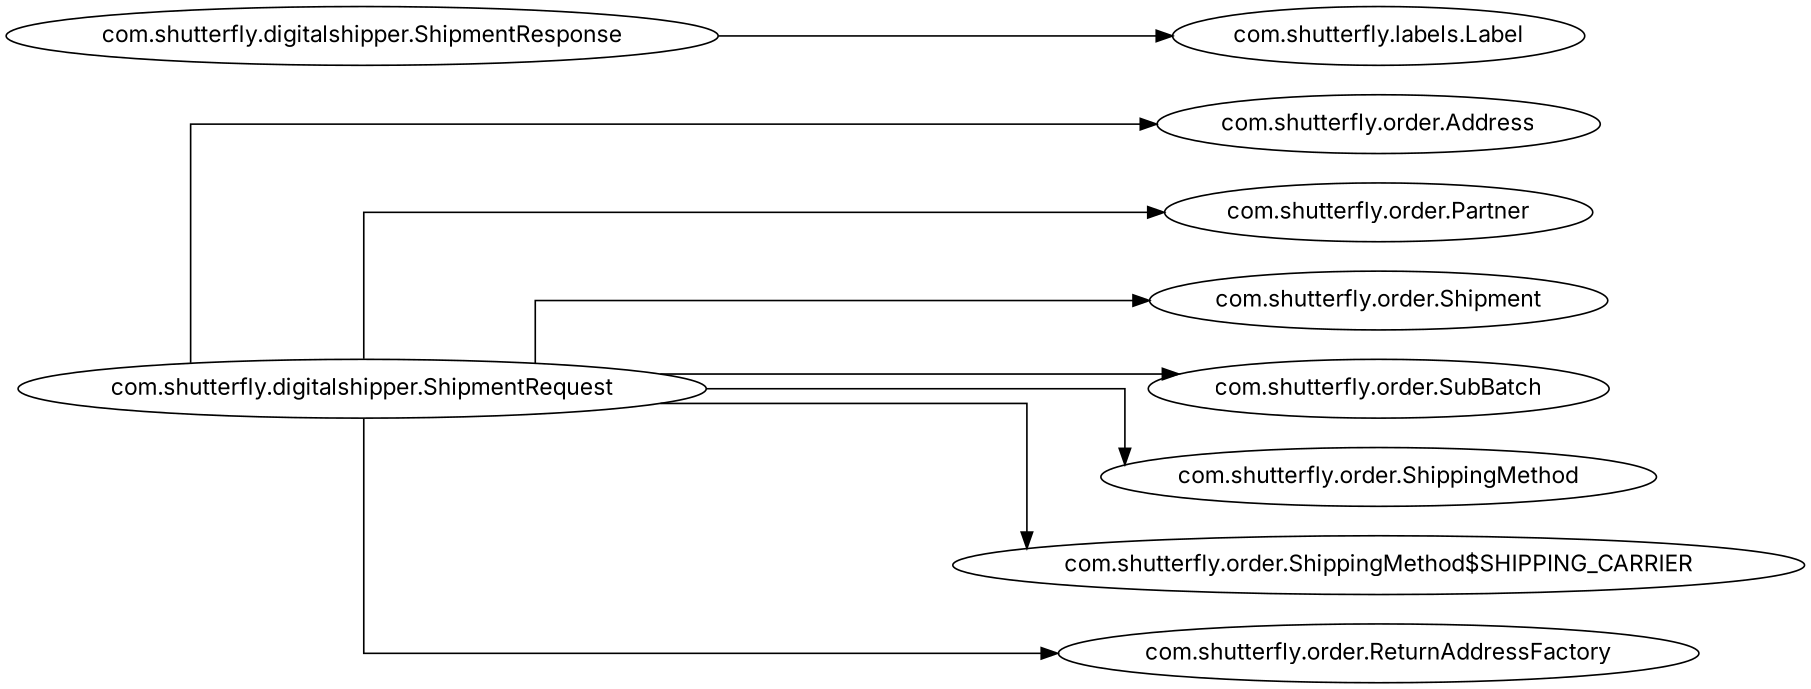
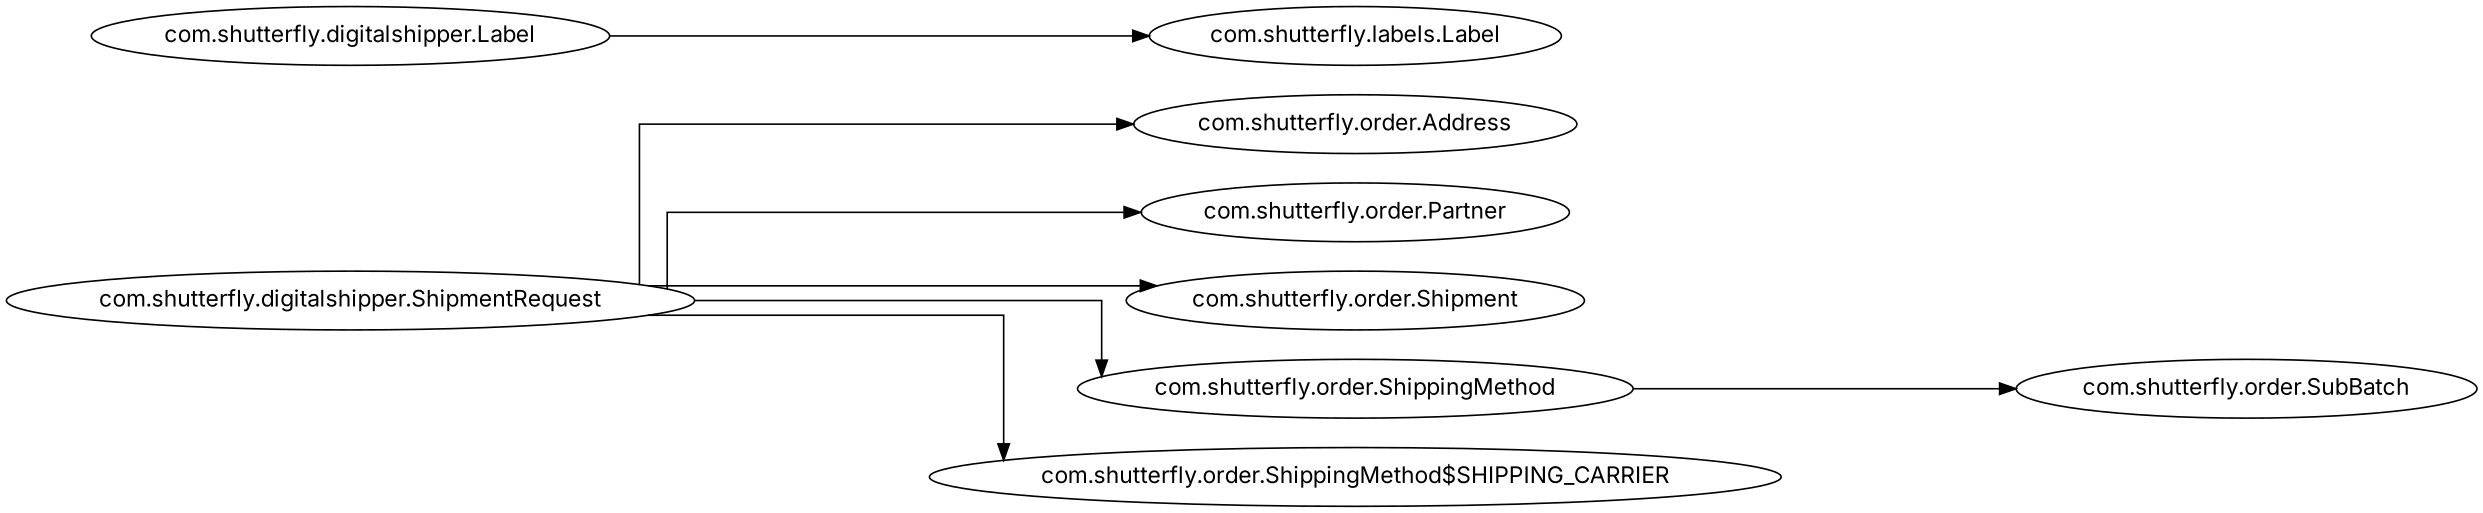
(362, 36) -> (350, 36)
(911, 374) -> (1817, 389)
(1379, 653) -> none
